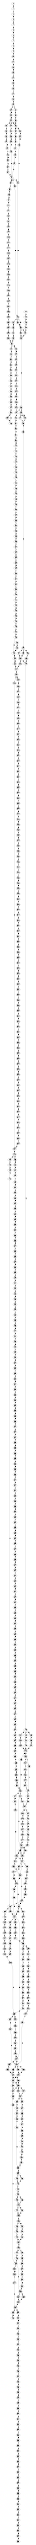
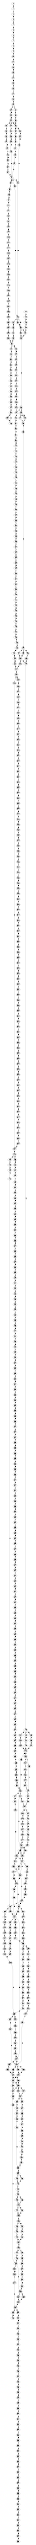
(14, 645) -> (16, 640)
